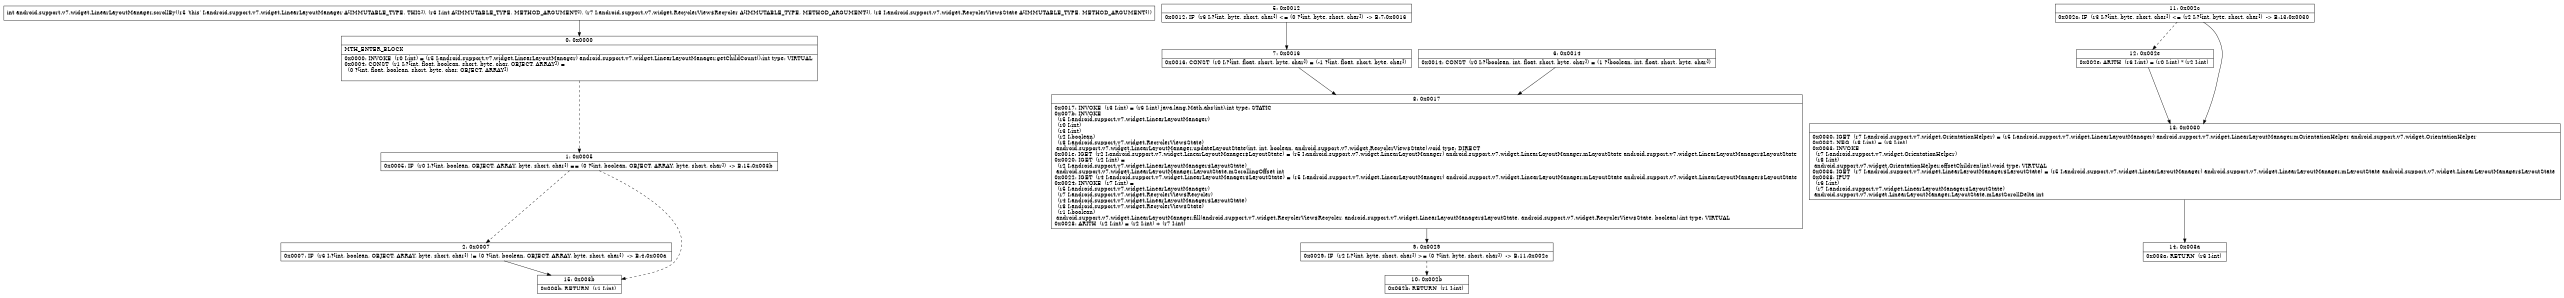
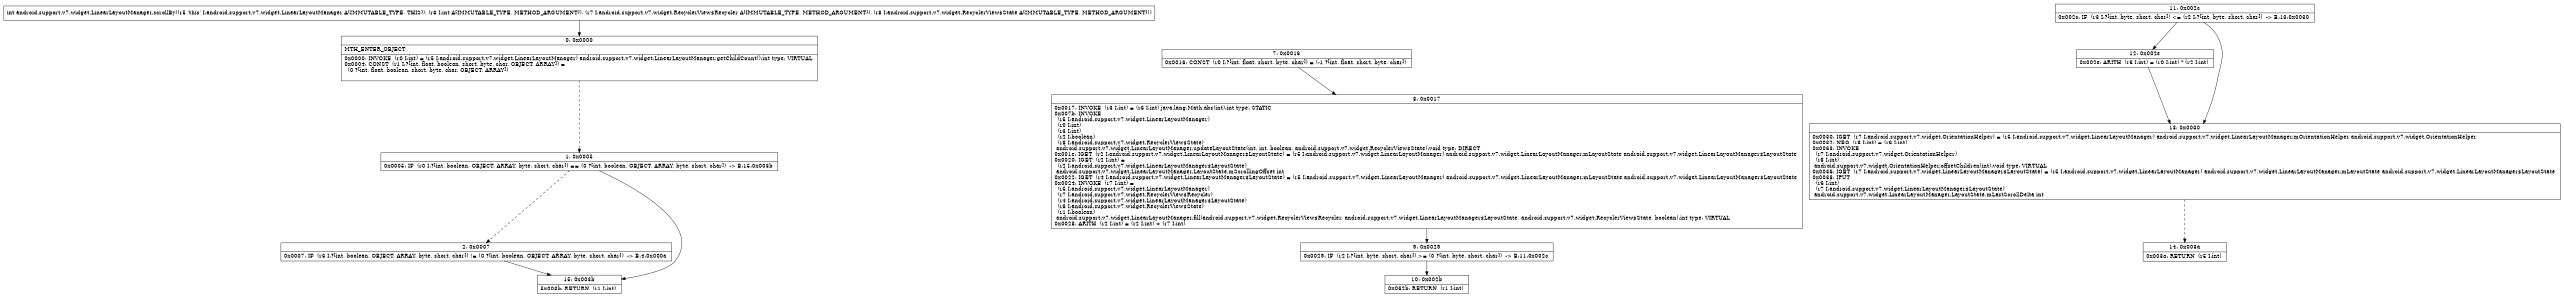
(1287, 13) -> none
(2166, 34) -> (2166, 34)
(374, 49) -> (375, 49)
(1567, 58) -> none
(2185, 219) -> (2185, 219)
(675, 224) -> (675, 224)
(2185, 256) -> (2185, 256)
(1427, 266) -> (1427, 266)
(579, 289) -> (579, 289)
